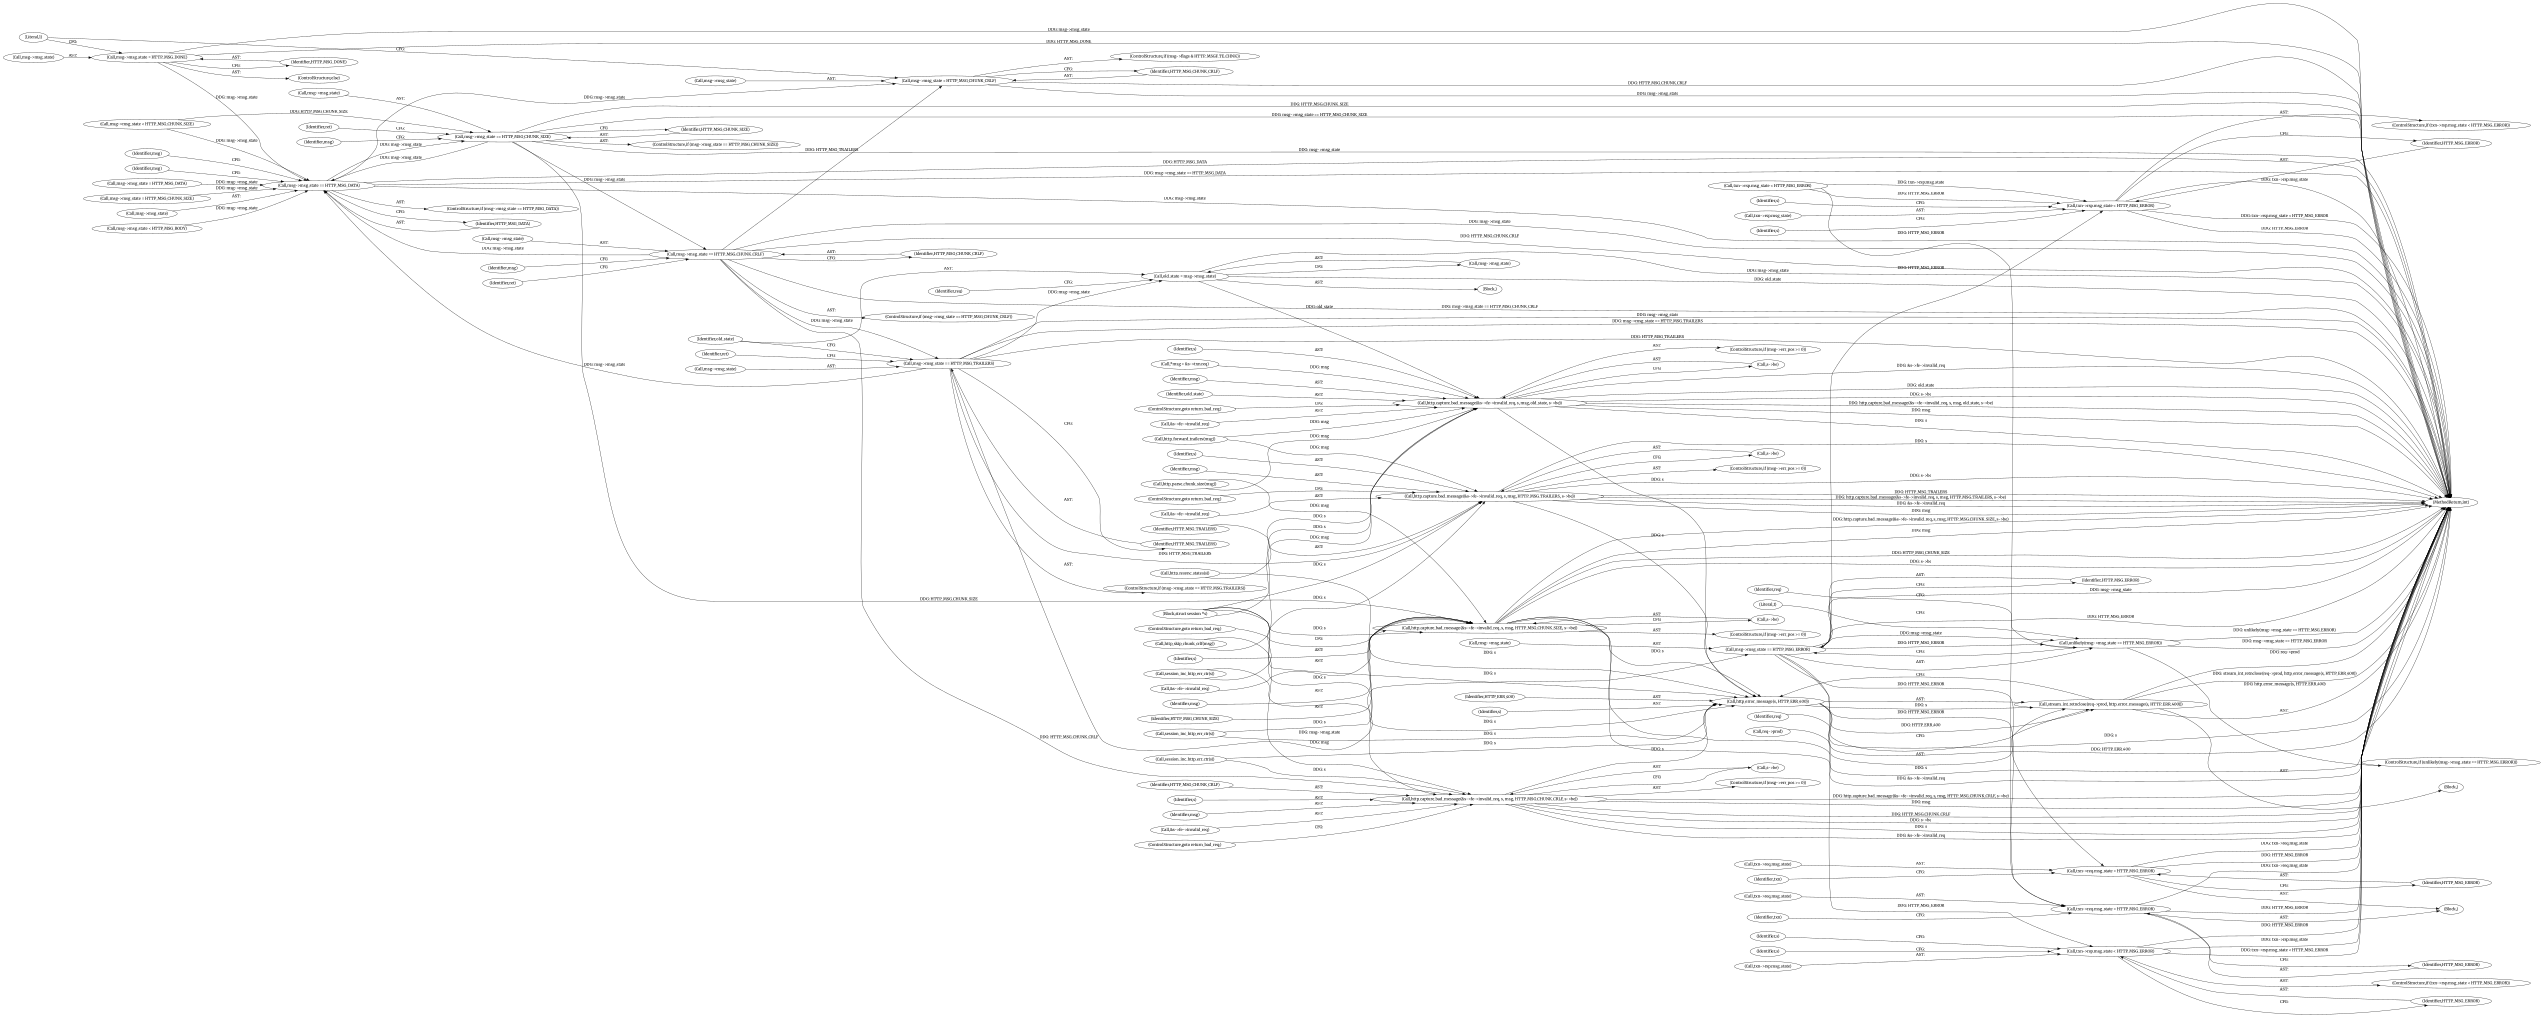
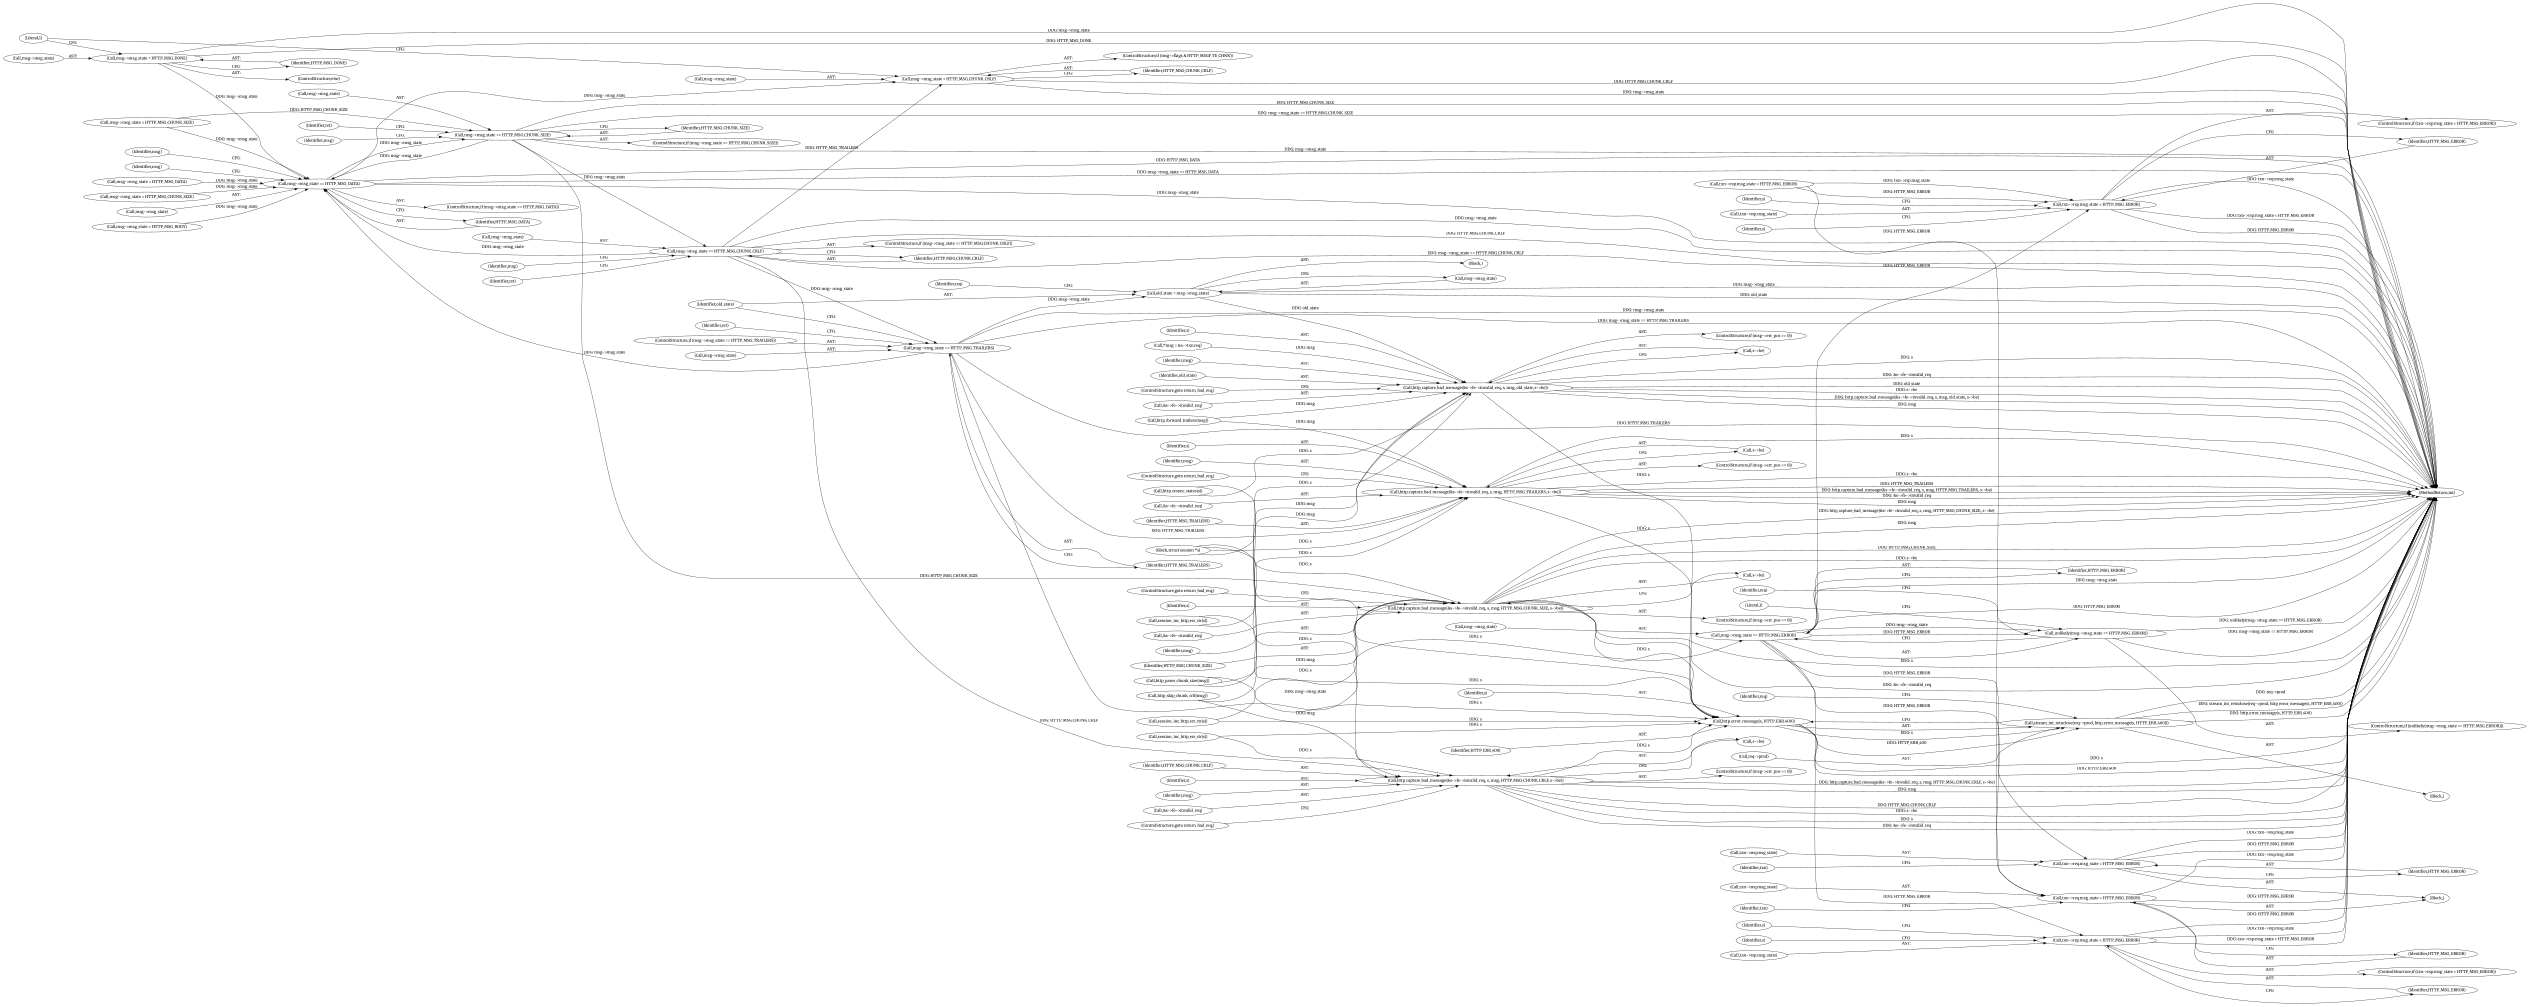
(1003, 523) -> (838, 345)
(1446, 680) -> (1450, 709)
